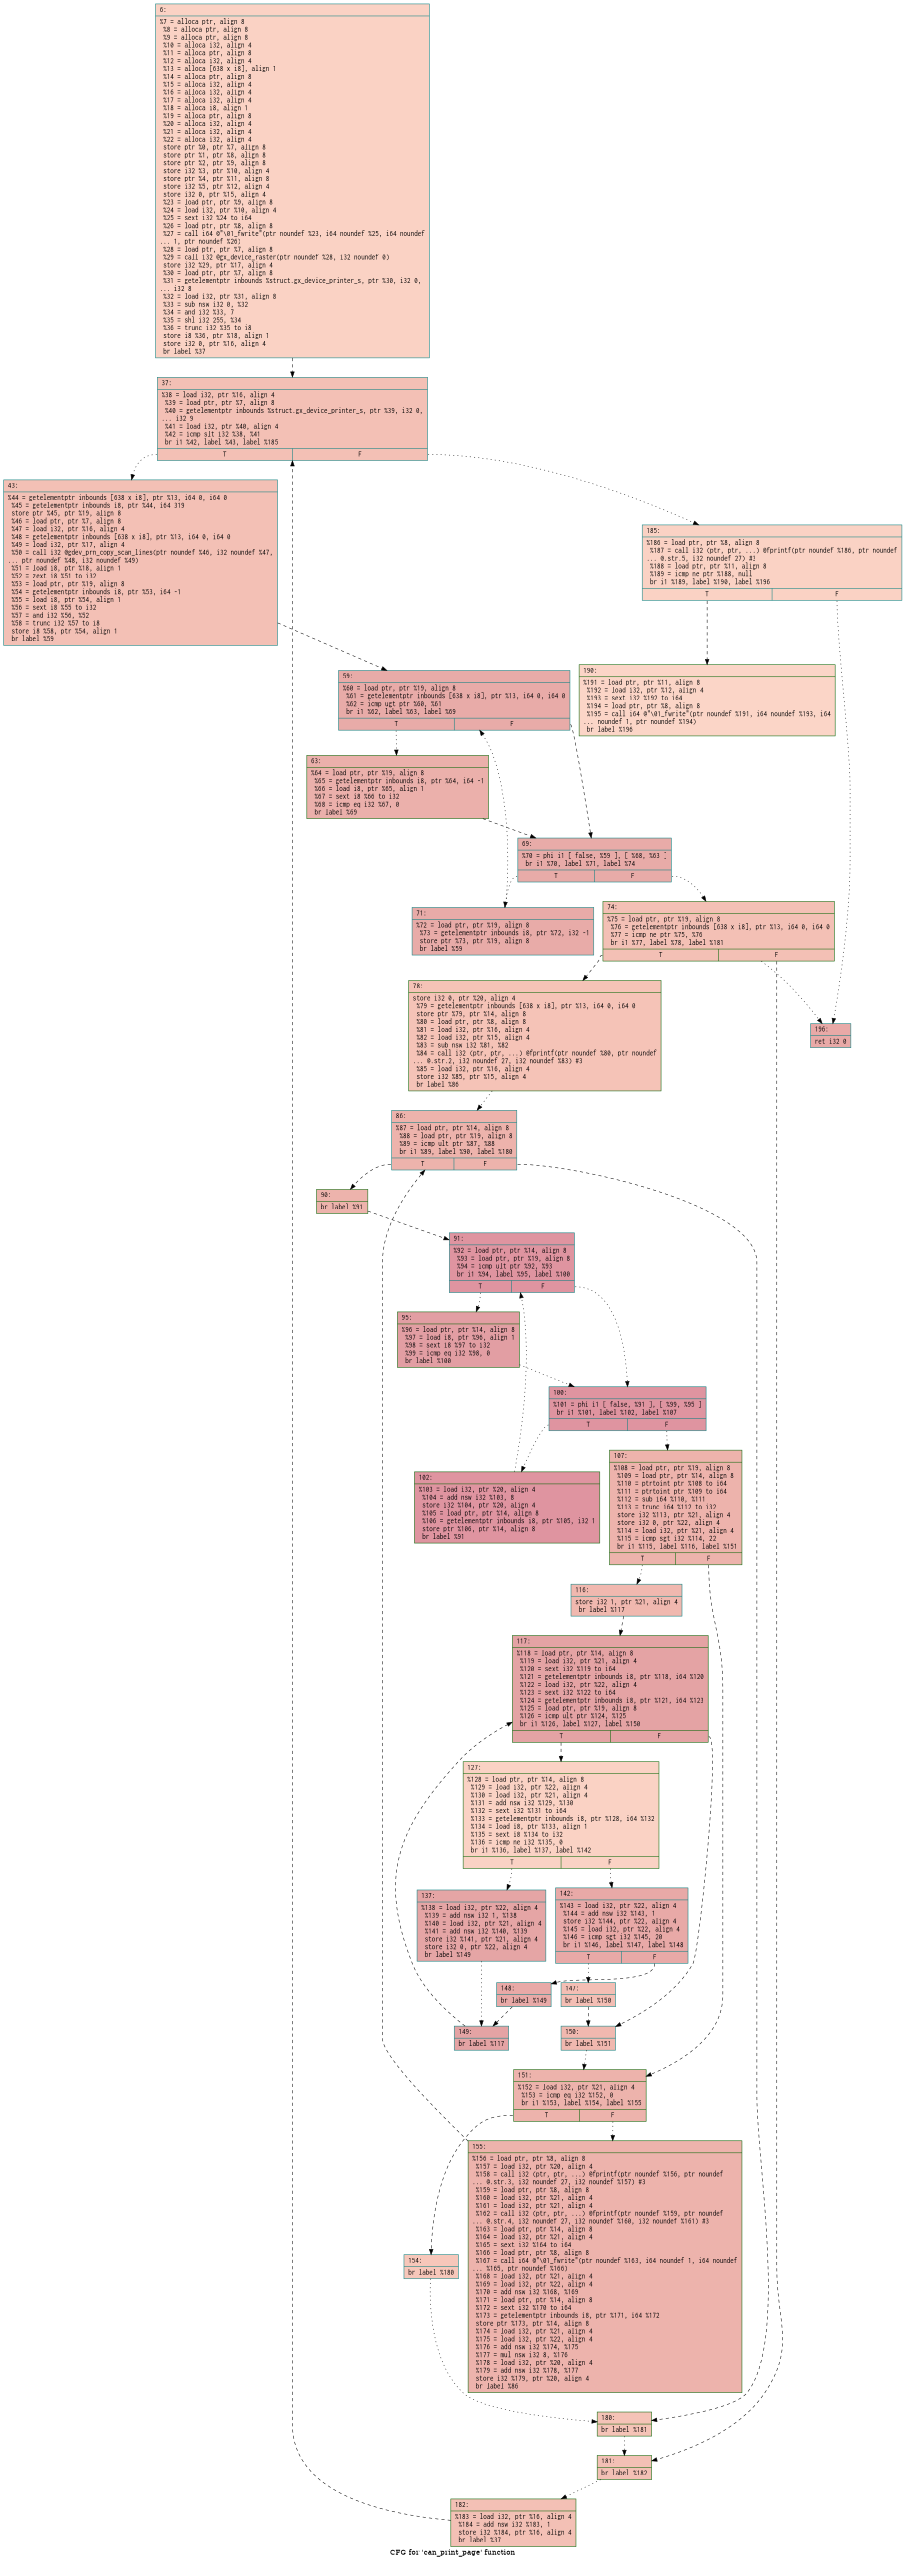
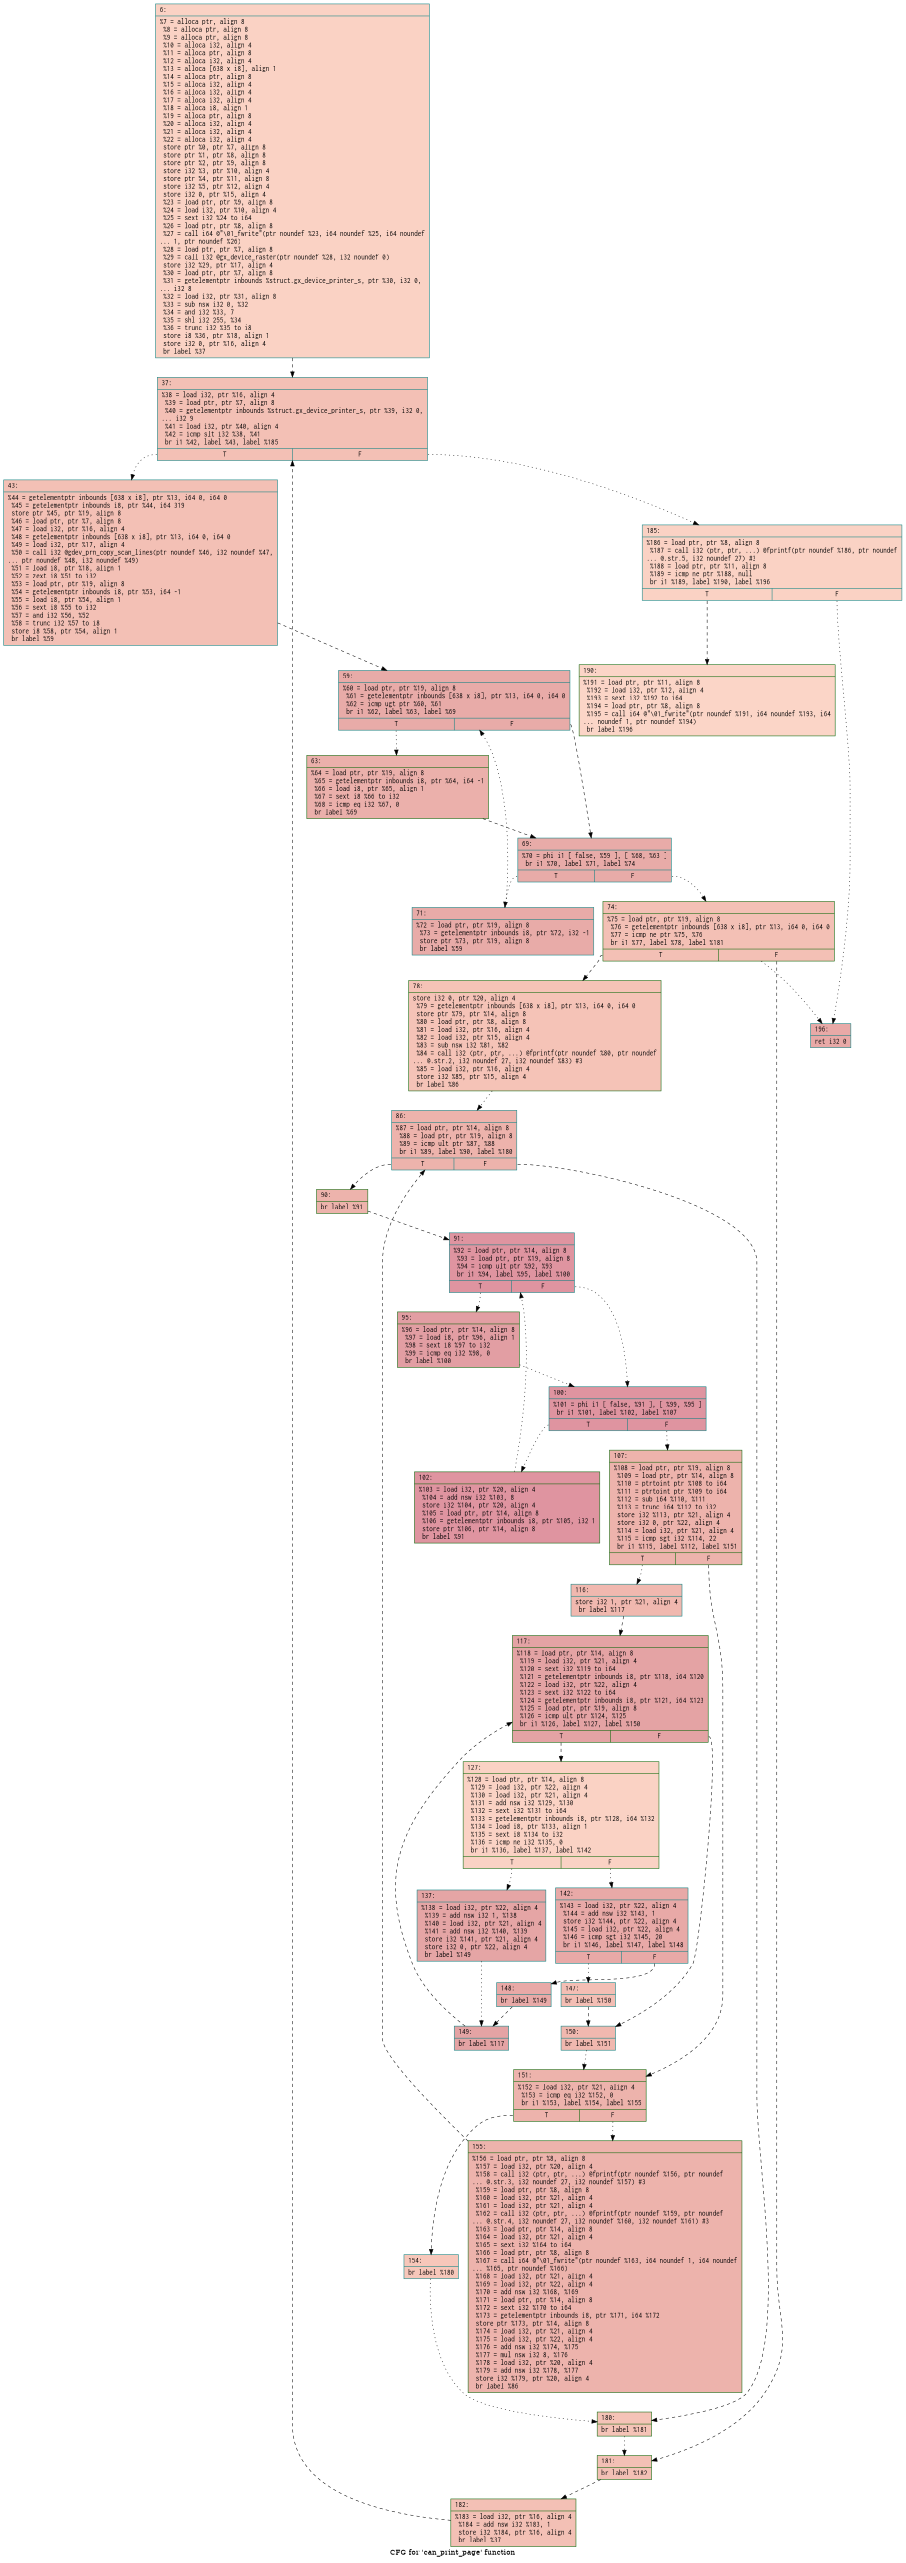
(676, 1546) -> (676, 1546)
(583, 2488) -> (583, 2488)
